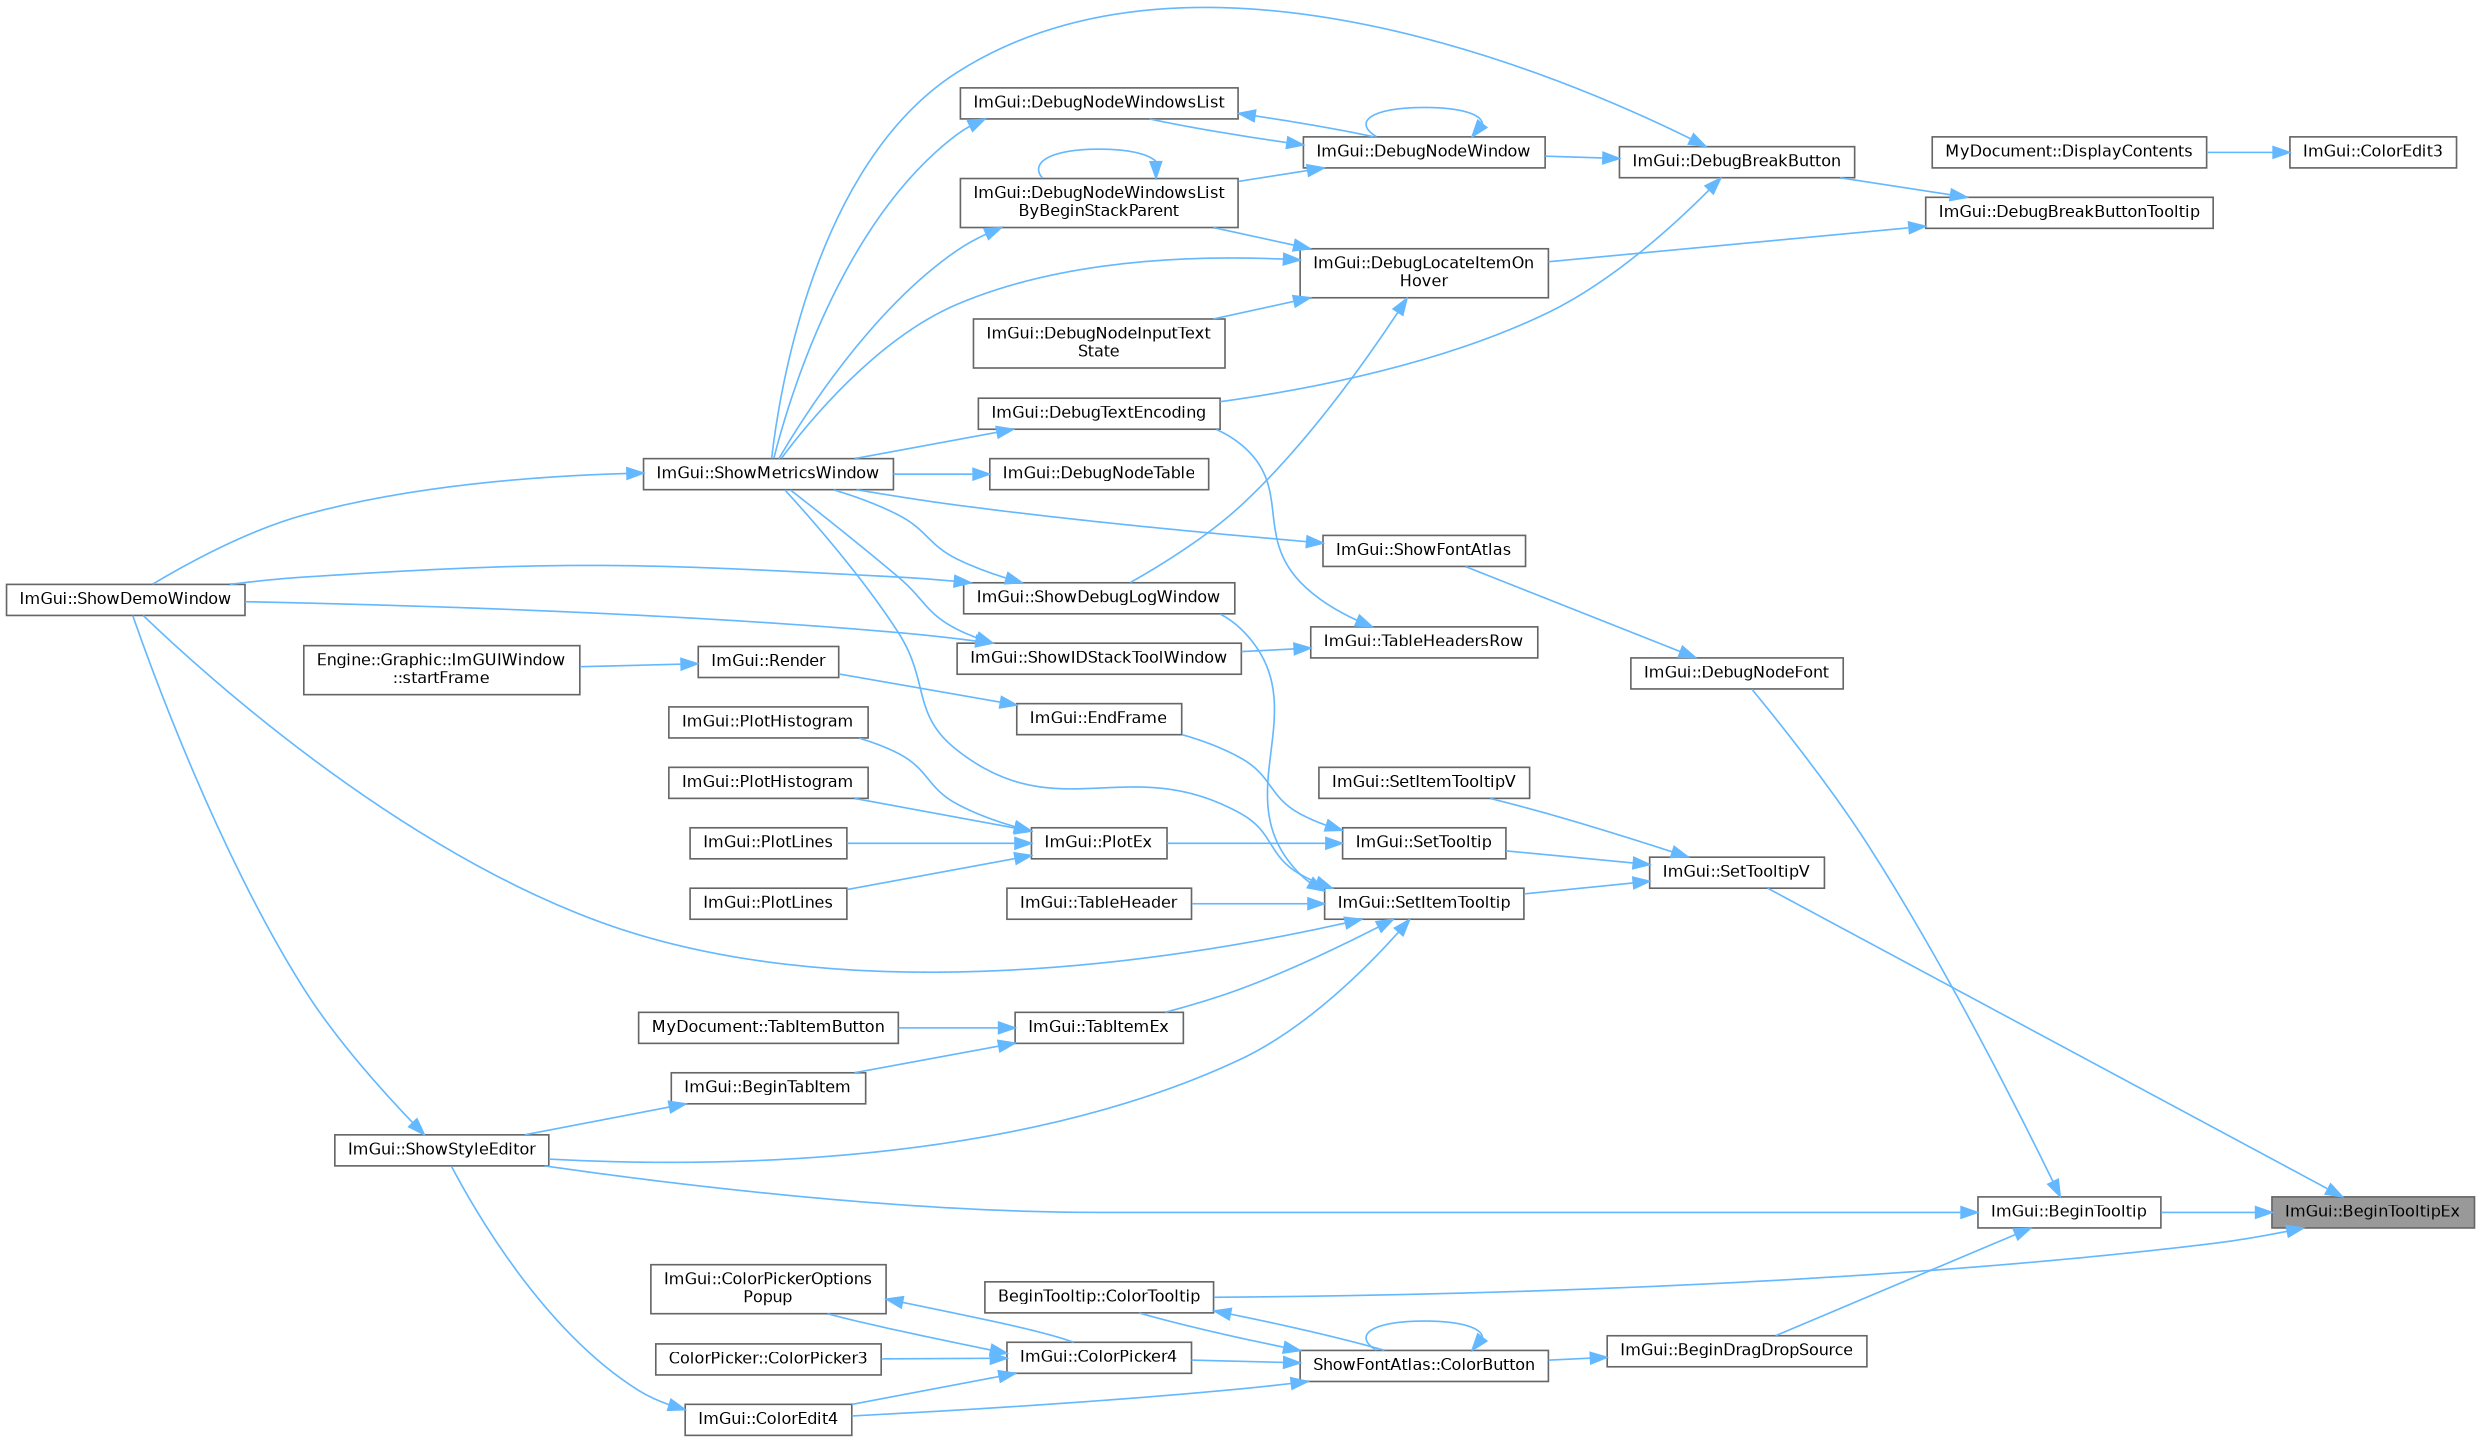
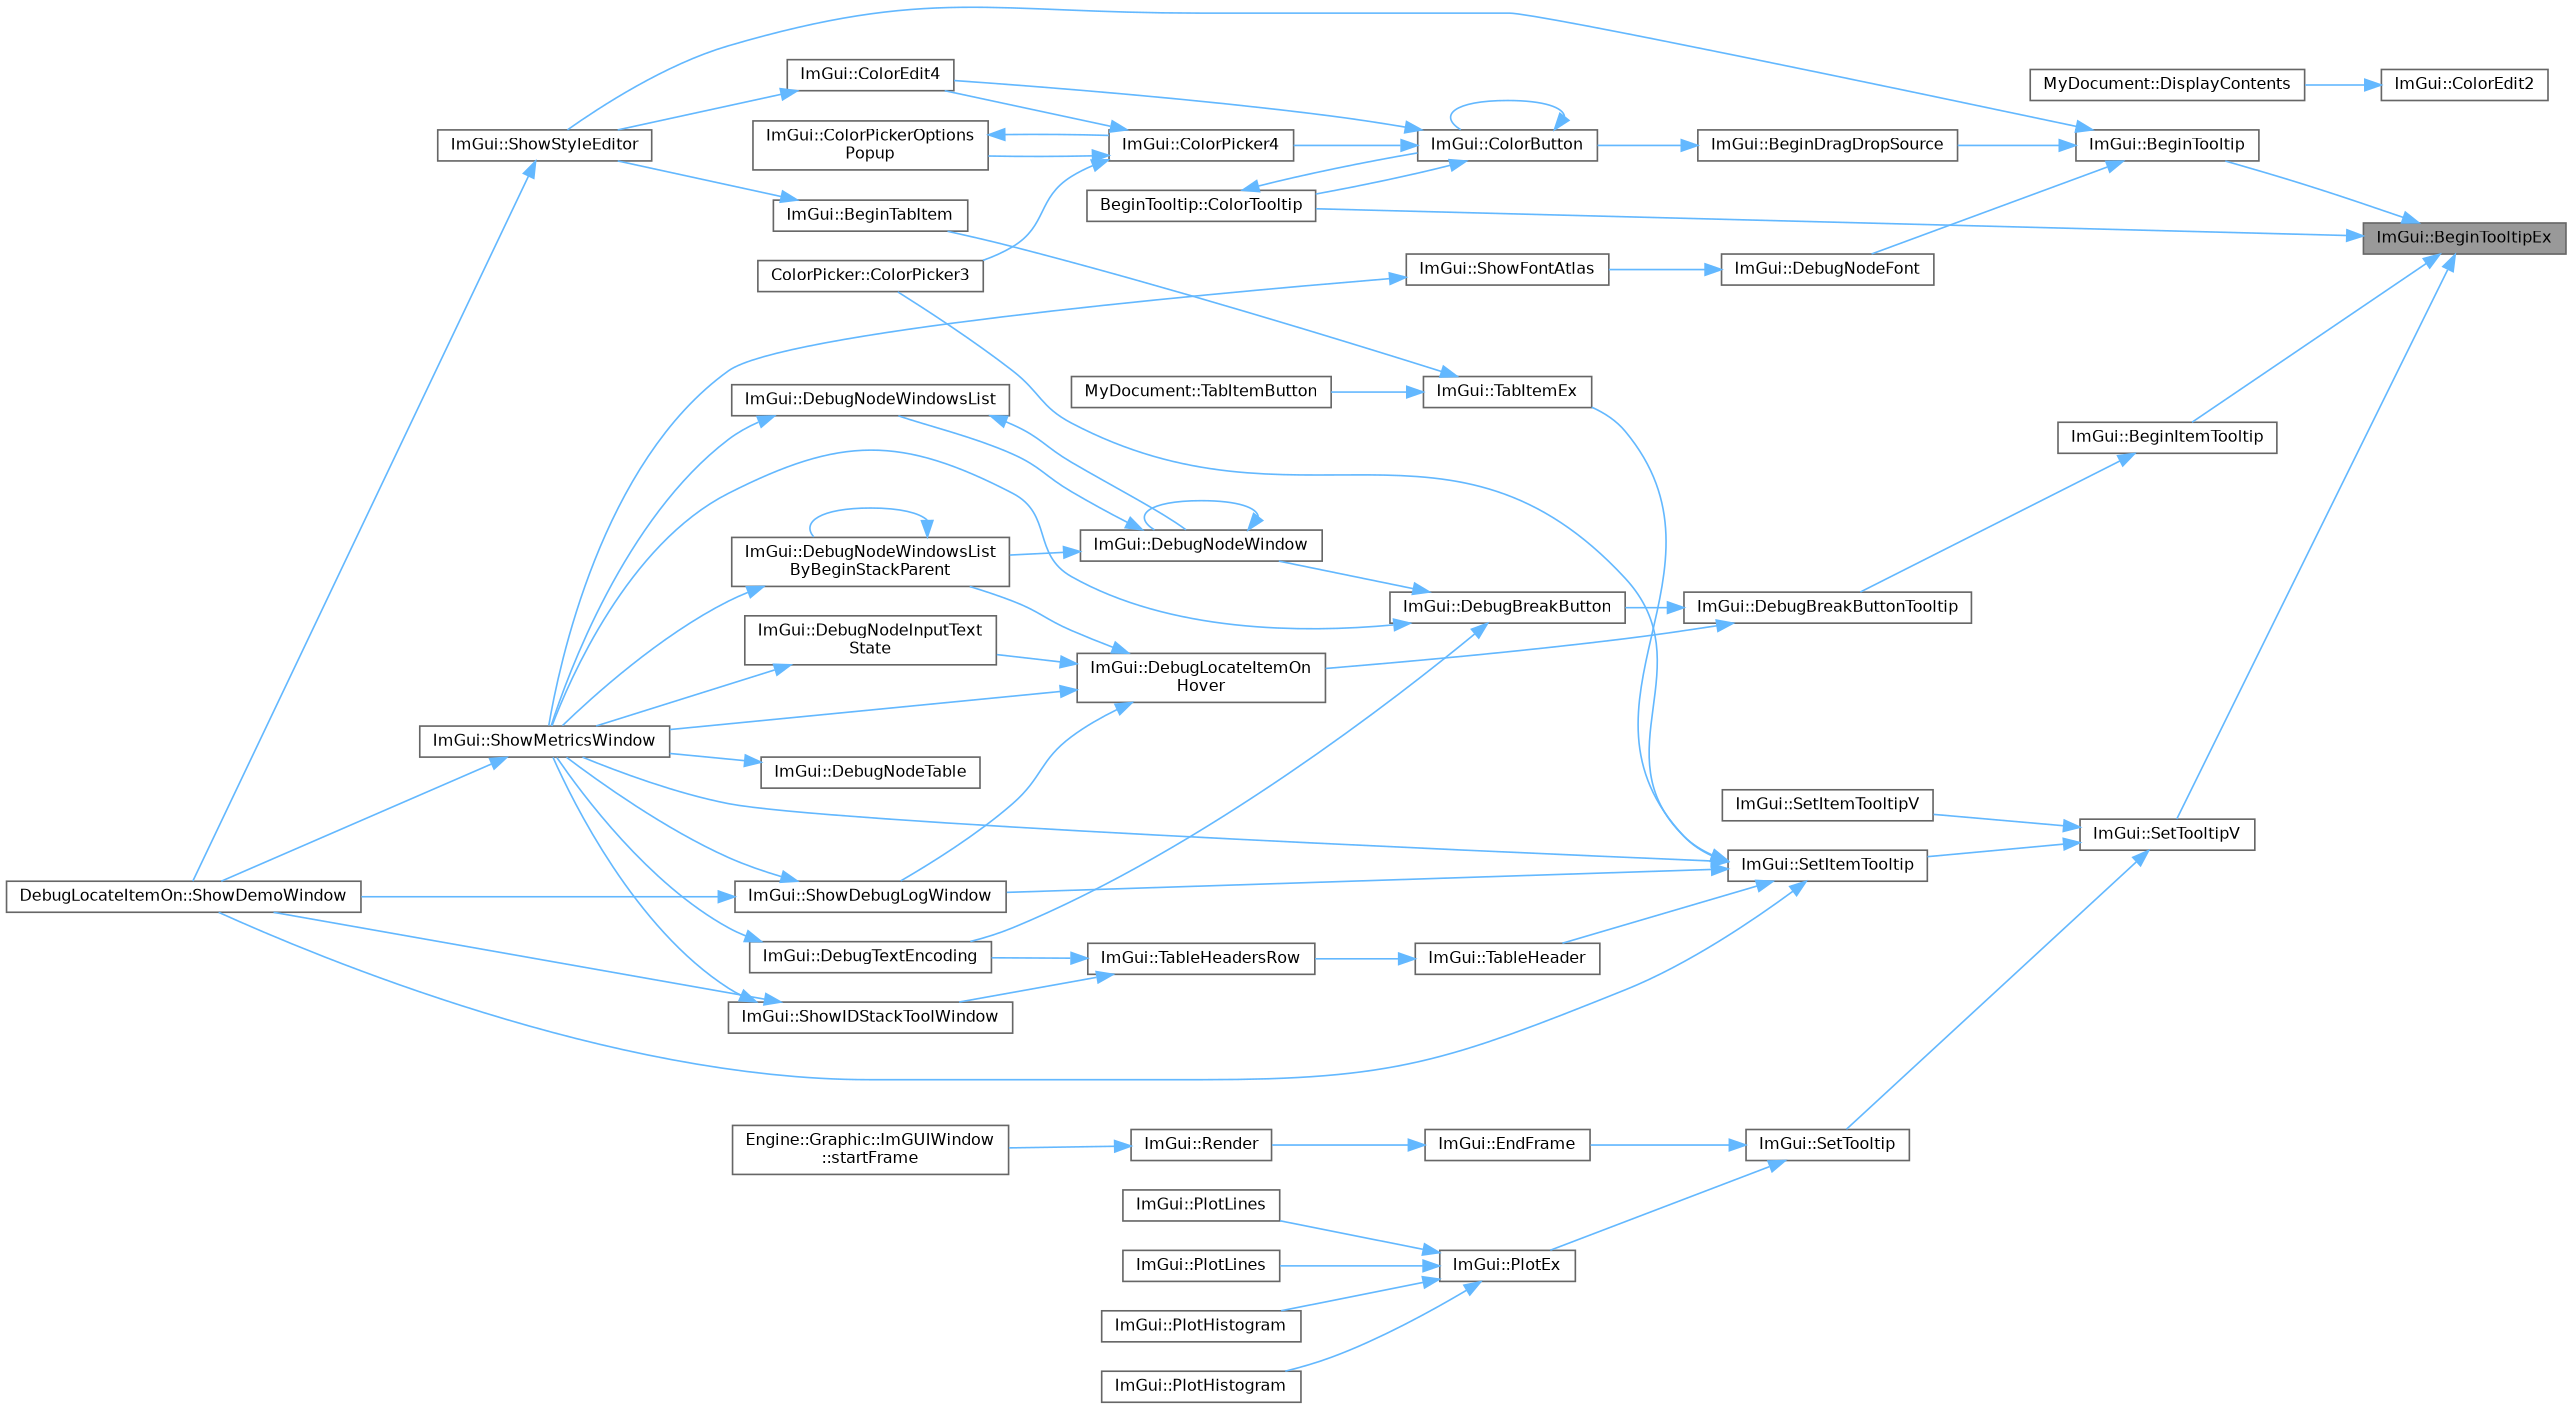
(2373, 152) -> (2465, 85)
none -> (2167, 438)
(126, 600) -> (184, 897)
none -> (685, 698)
none -> (1357, 959)
(1002, 1133) -> (1405, 477)
(1424, 1366) -> (1508, 145)
